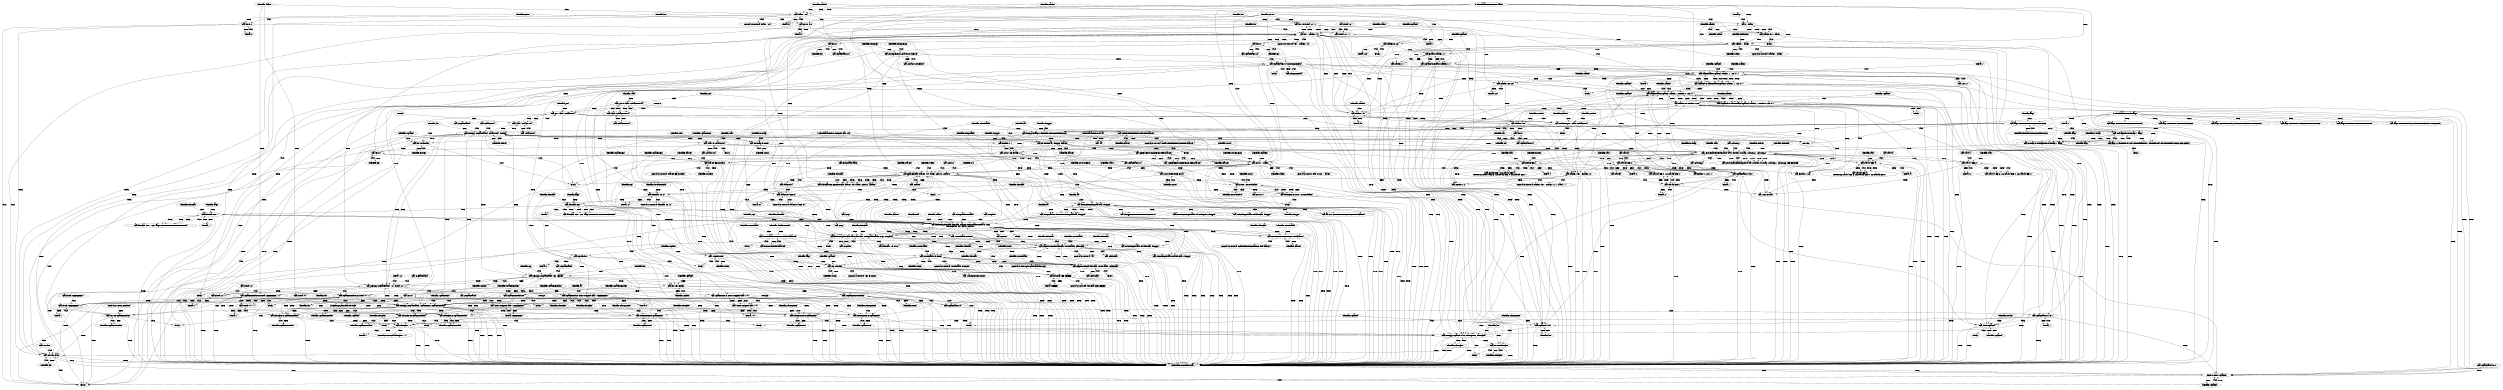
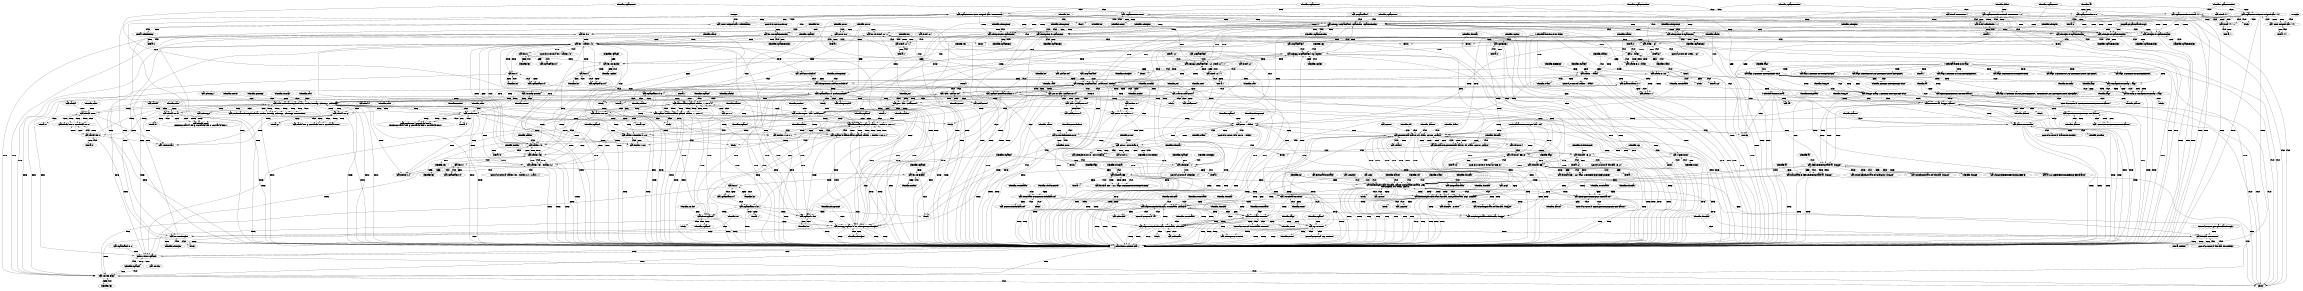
(1558, 69) -> (765, 99)
(641, 84) -> (748, 50)
(1122, 106) -> (859, 111)
(883, 169) -> (1483, 131)
(1616, 174) -> none
